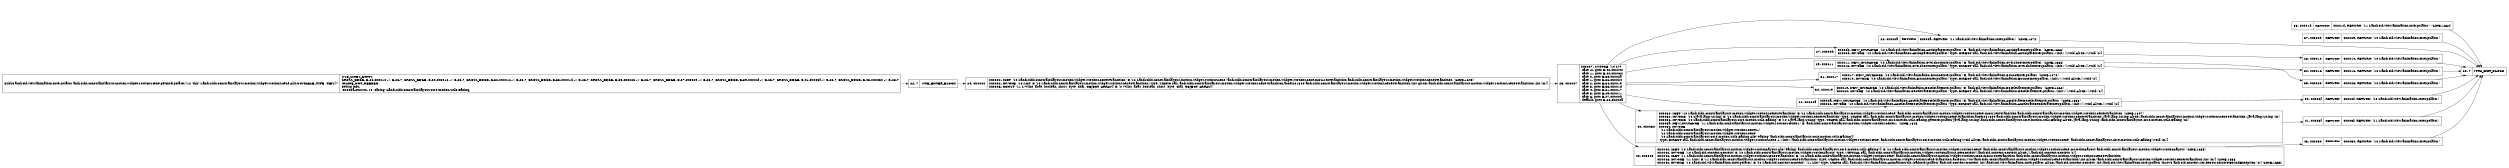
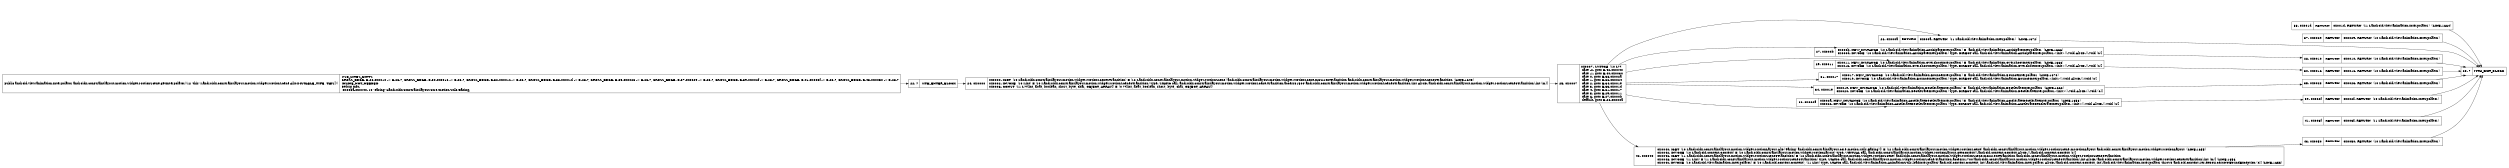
(2204, 64) -> (2202, 86)
(1959, 127) -> none
